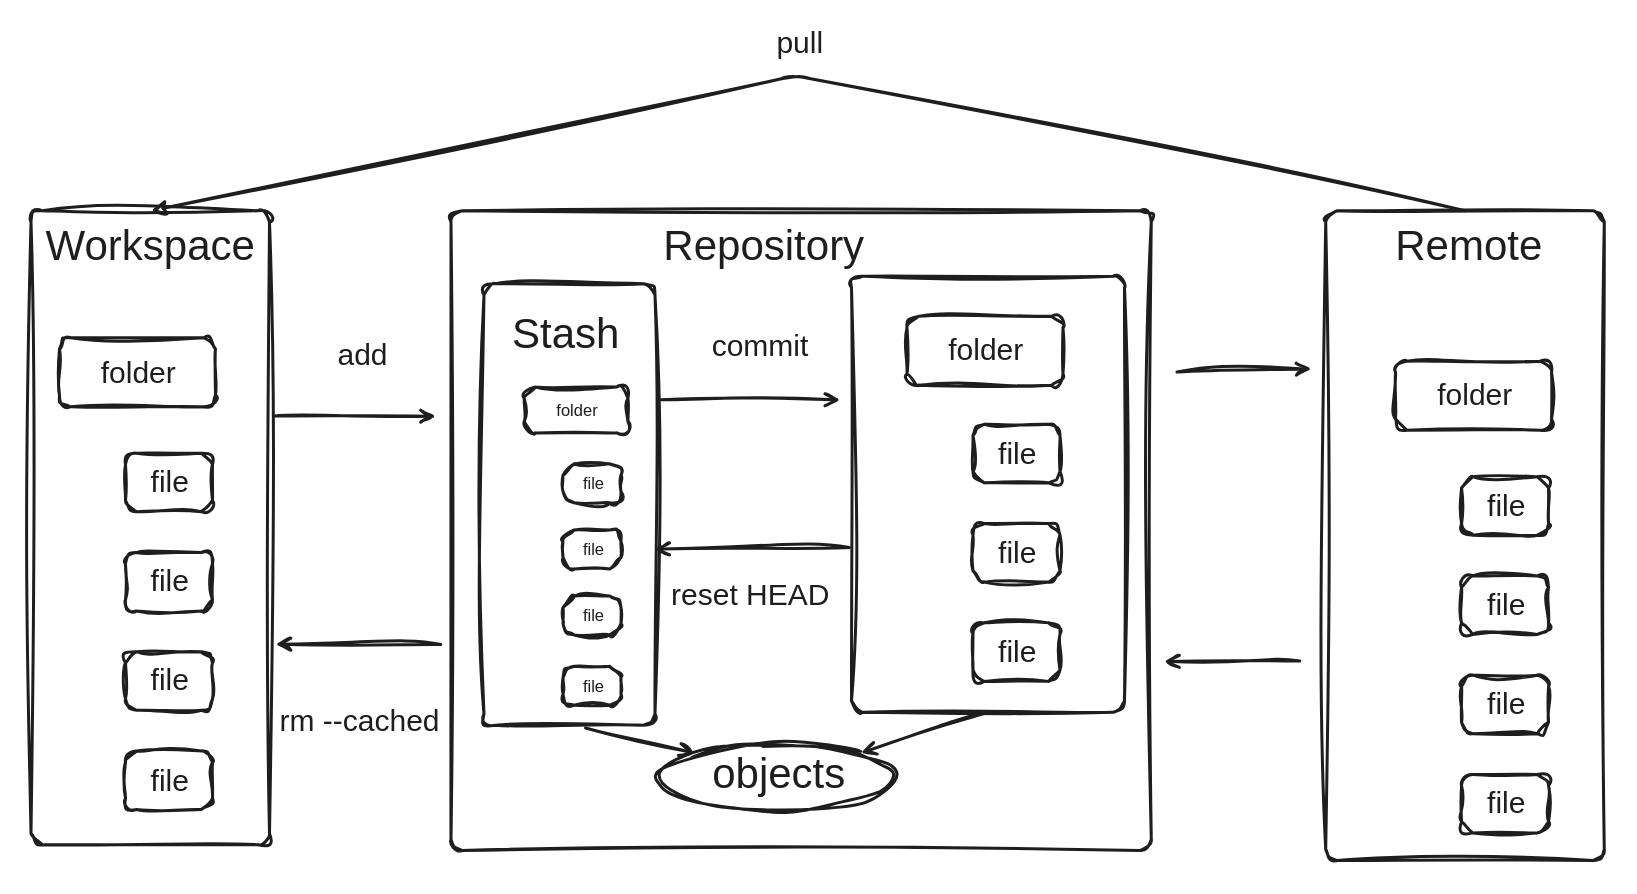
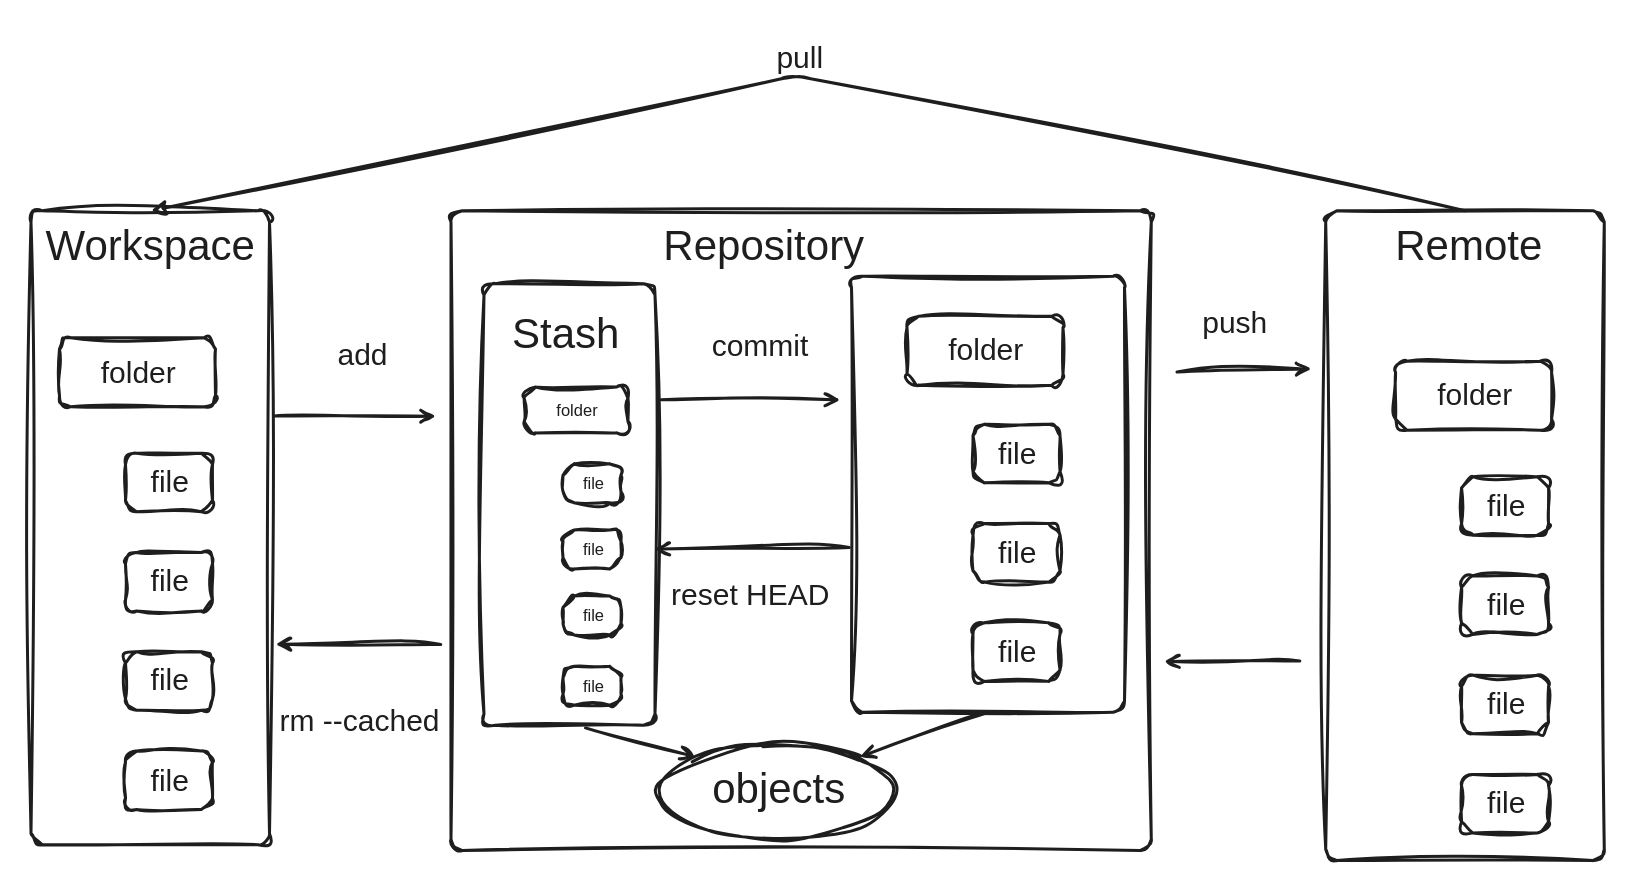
(801, 50) -> (801, 65)
none -> (1236, 329)
(777, 777) -> (777, 791)
